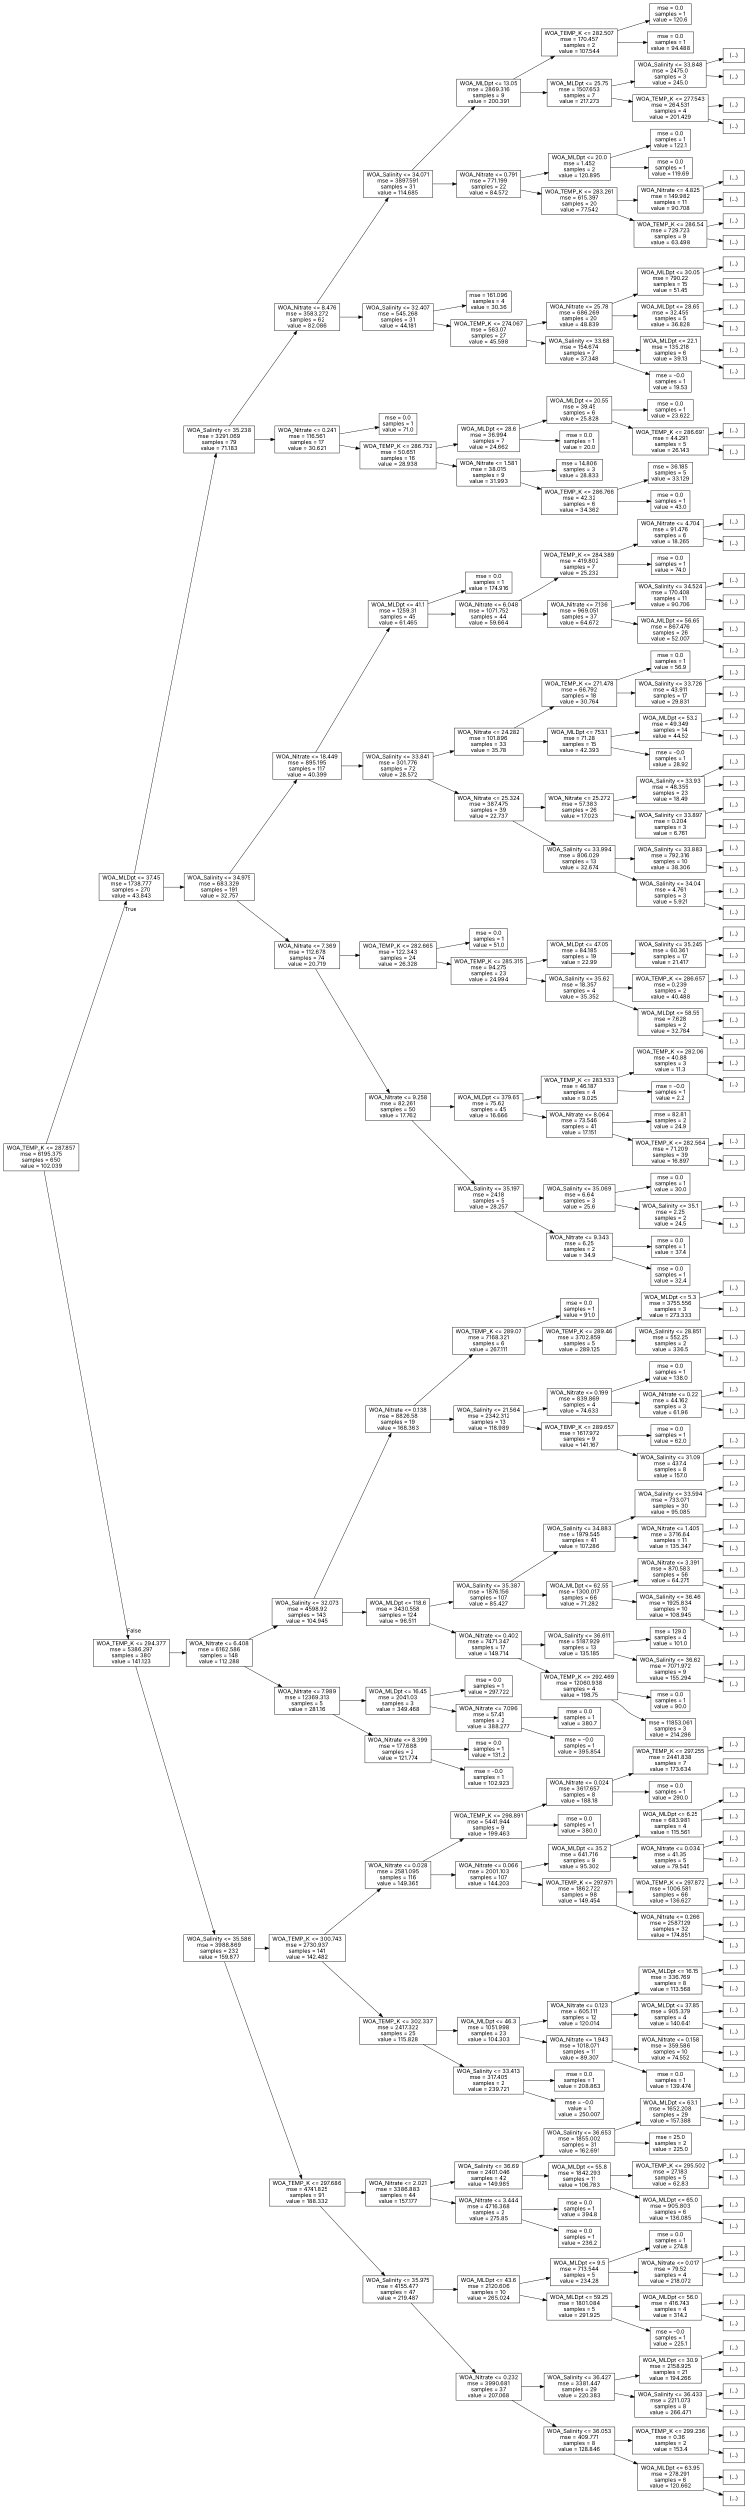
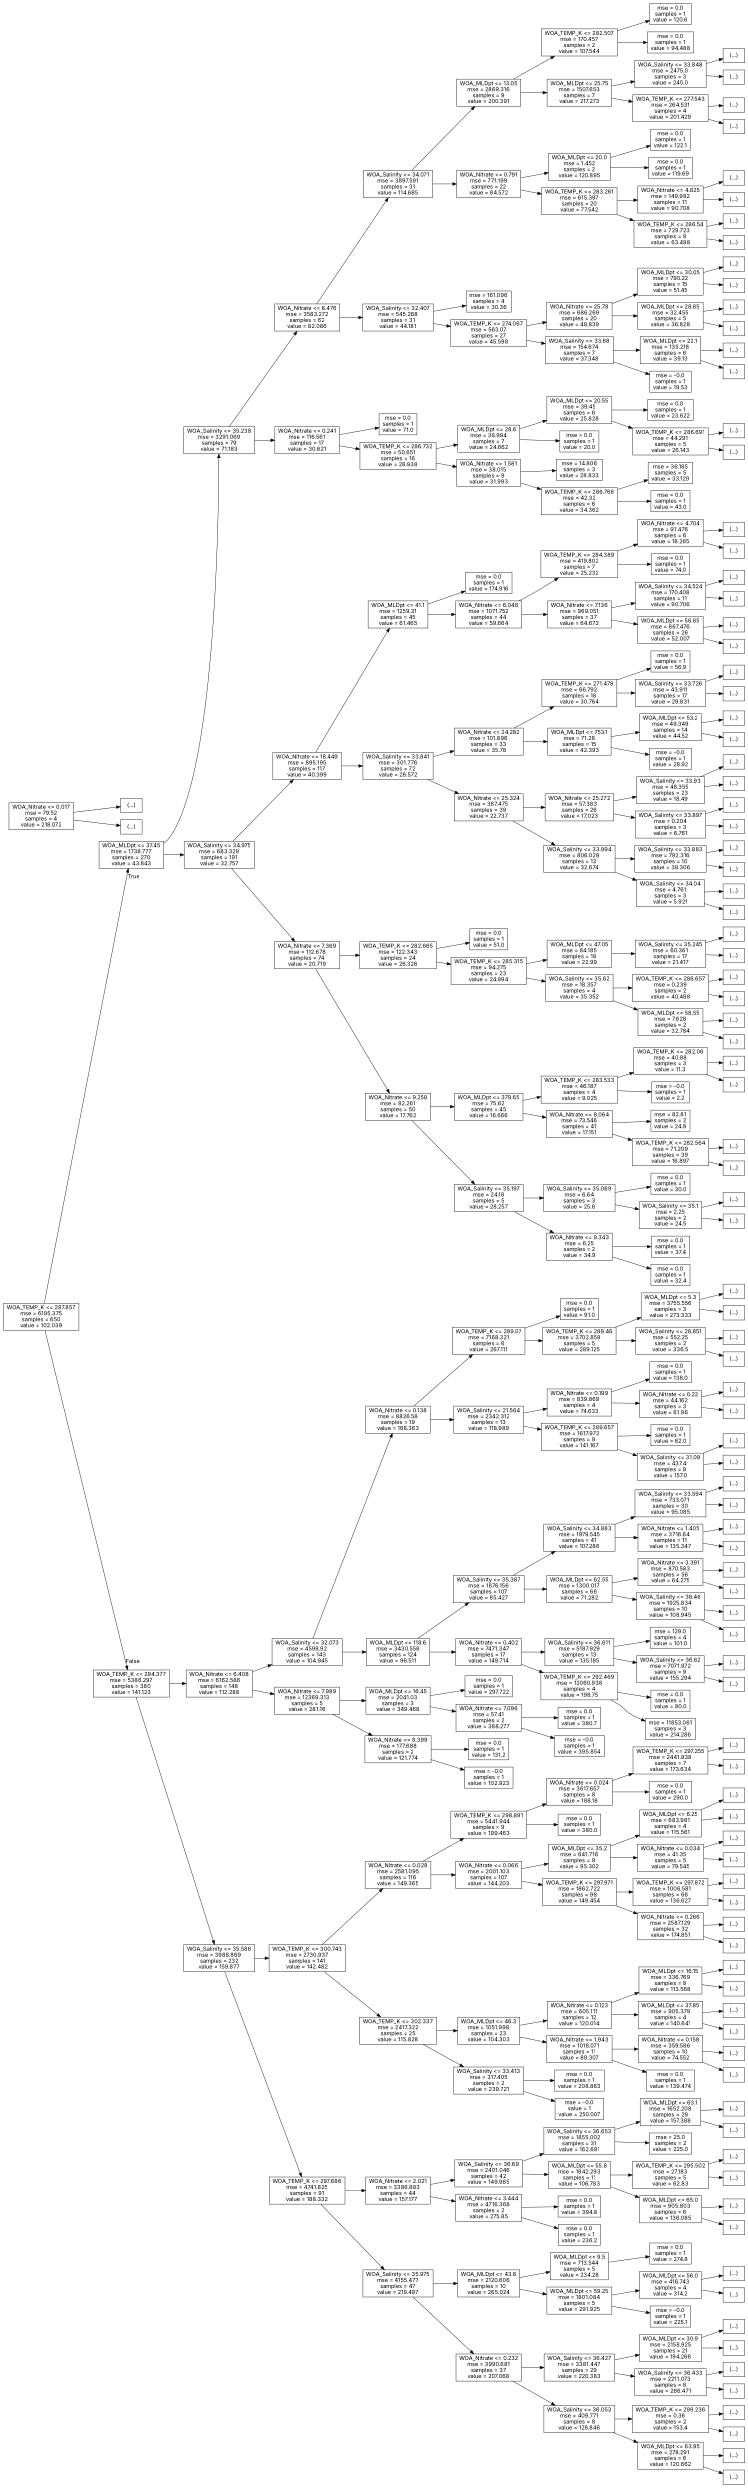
(621, 2272) -> none
